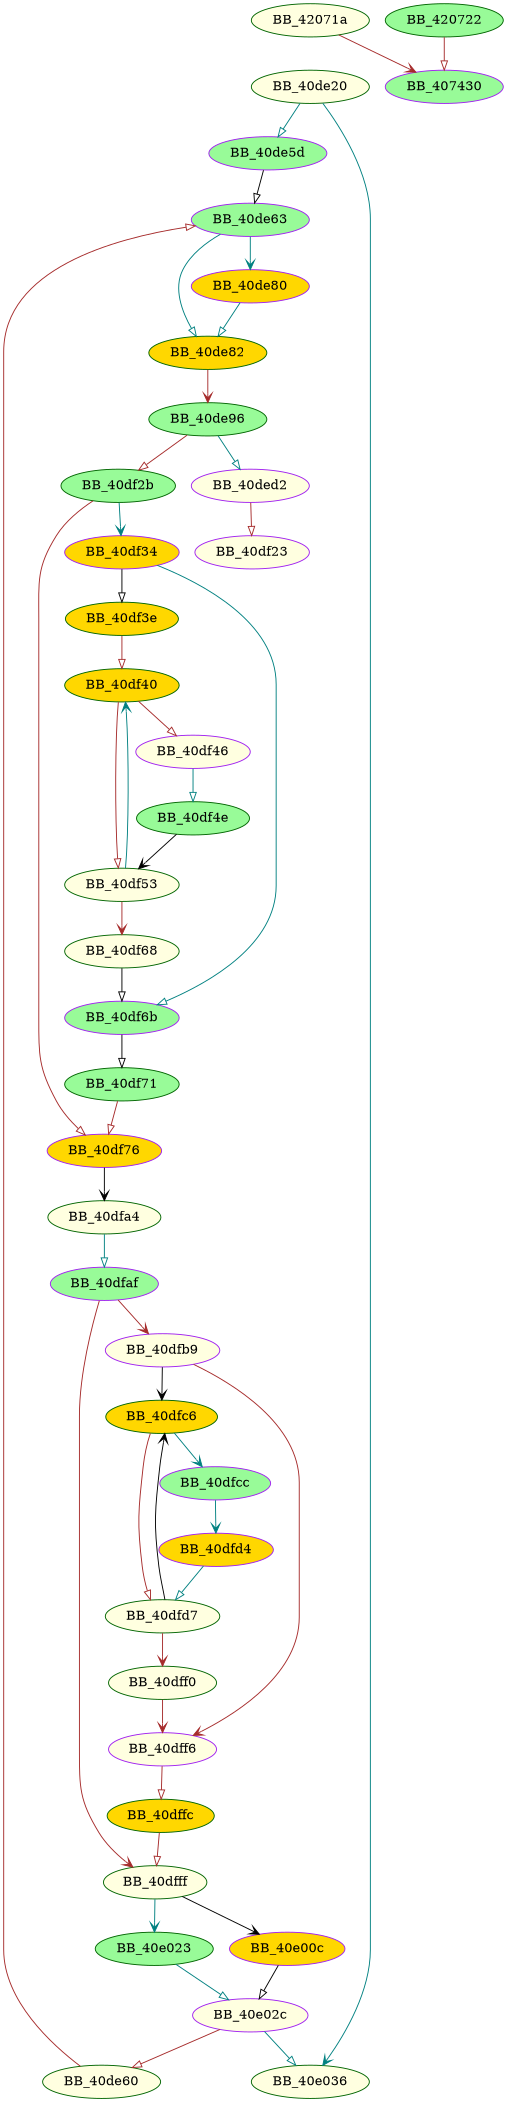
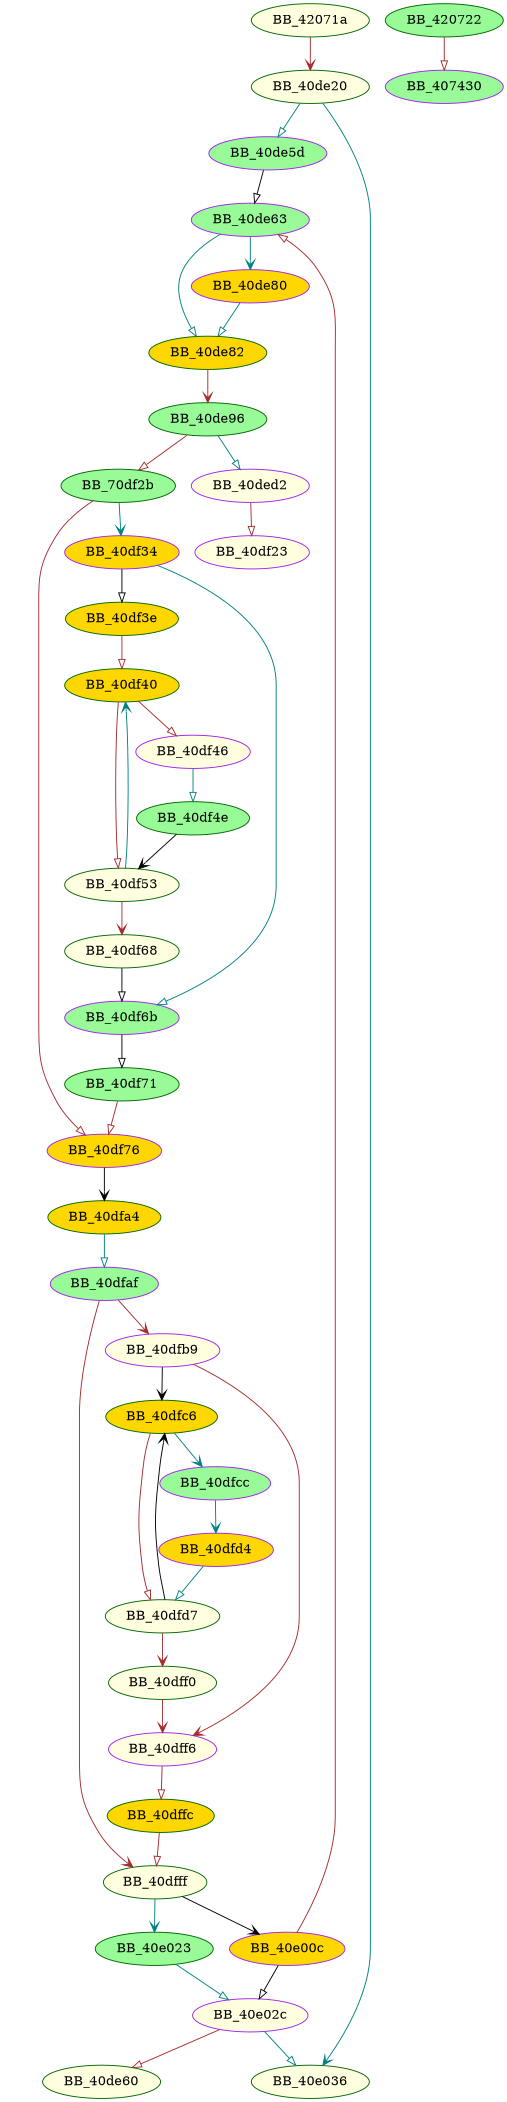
(373, 52) -> (310, 49)
(118, 486) -> (118, 486)
(4, 1103) -> (335, 1081)
(104, 1217) -> (104, 1217)
